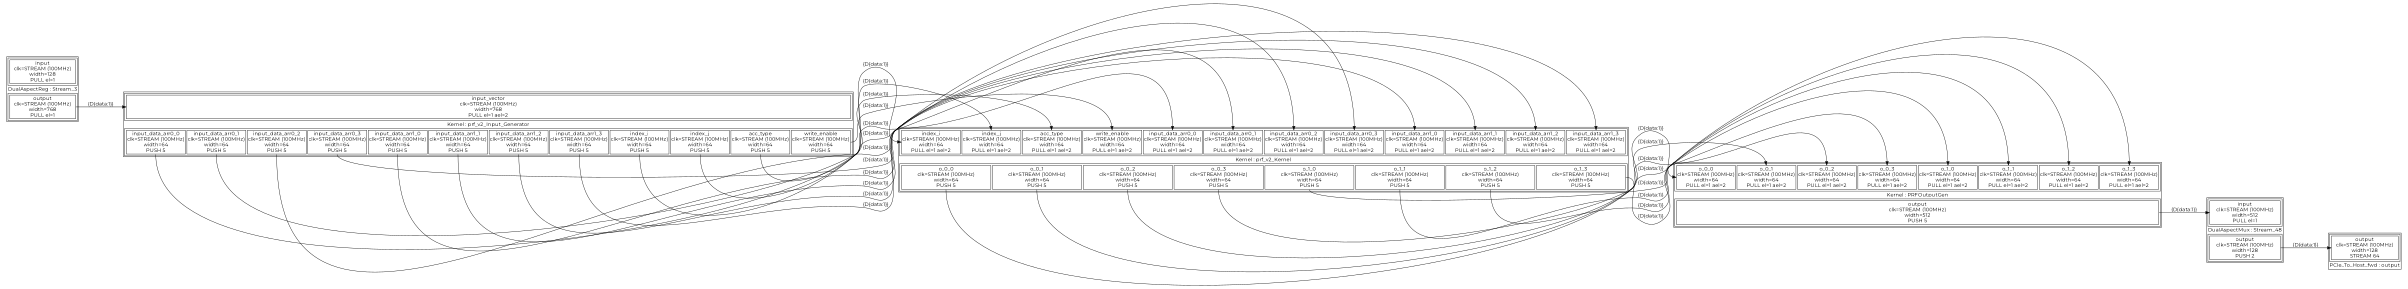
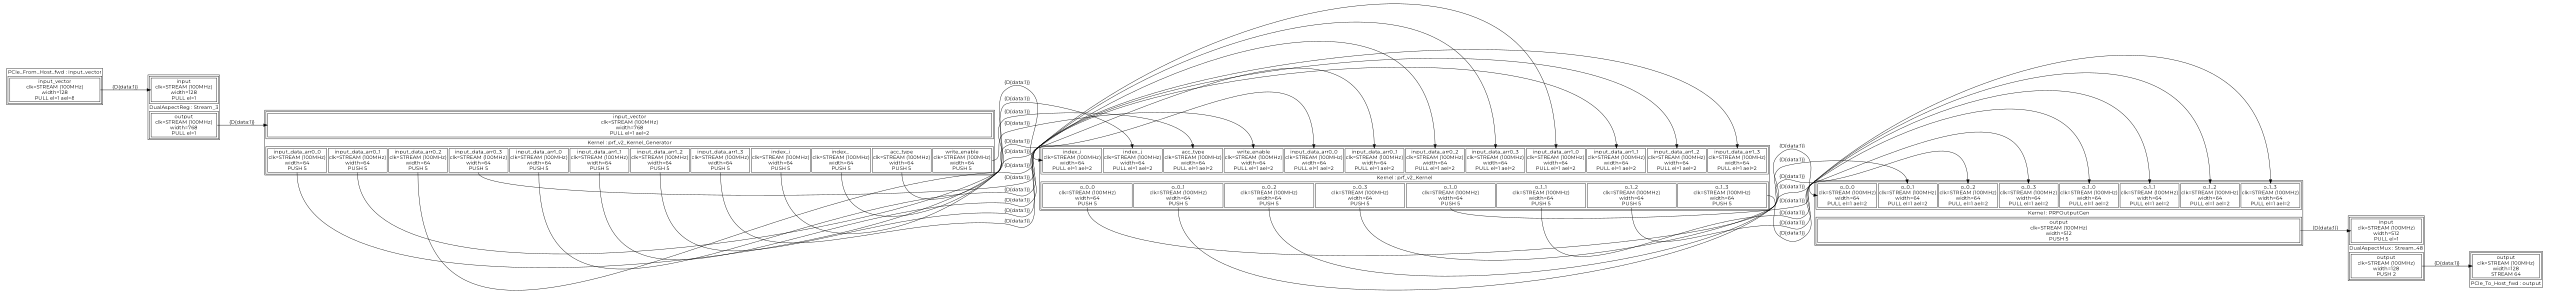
none -> (55, 87)
(488, 124) -> (630, 143)
